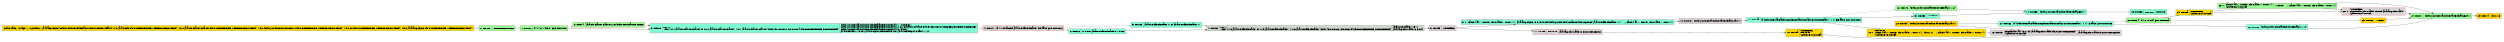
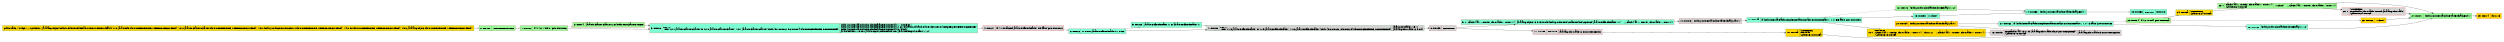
(2277, 12) -> none
(1933, 16) -> (1933, 16)
(1097, 26) -> (1131, 28)
(1449, 28) -> (1449, 28)
